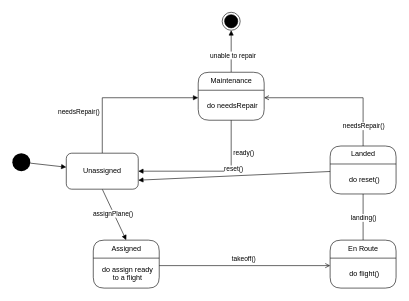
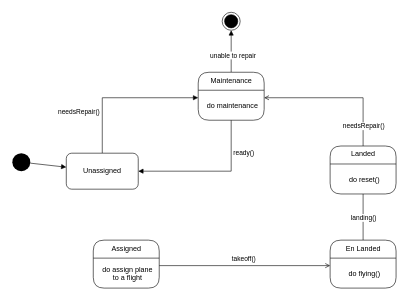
(233, 106) -> (233, 106)
(151, 180) -> none
(113, 212) -> none
(364, 249) -> (364, 249)
(128, 269) -> (128, 269)
(365, 274) -> (365, 274)
